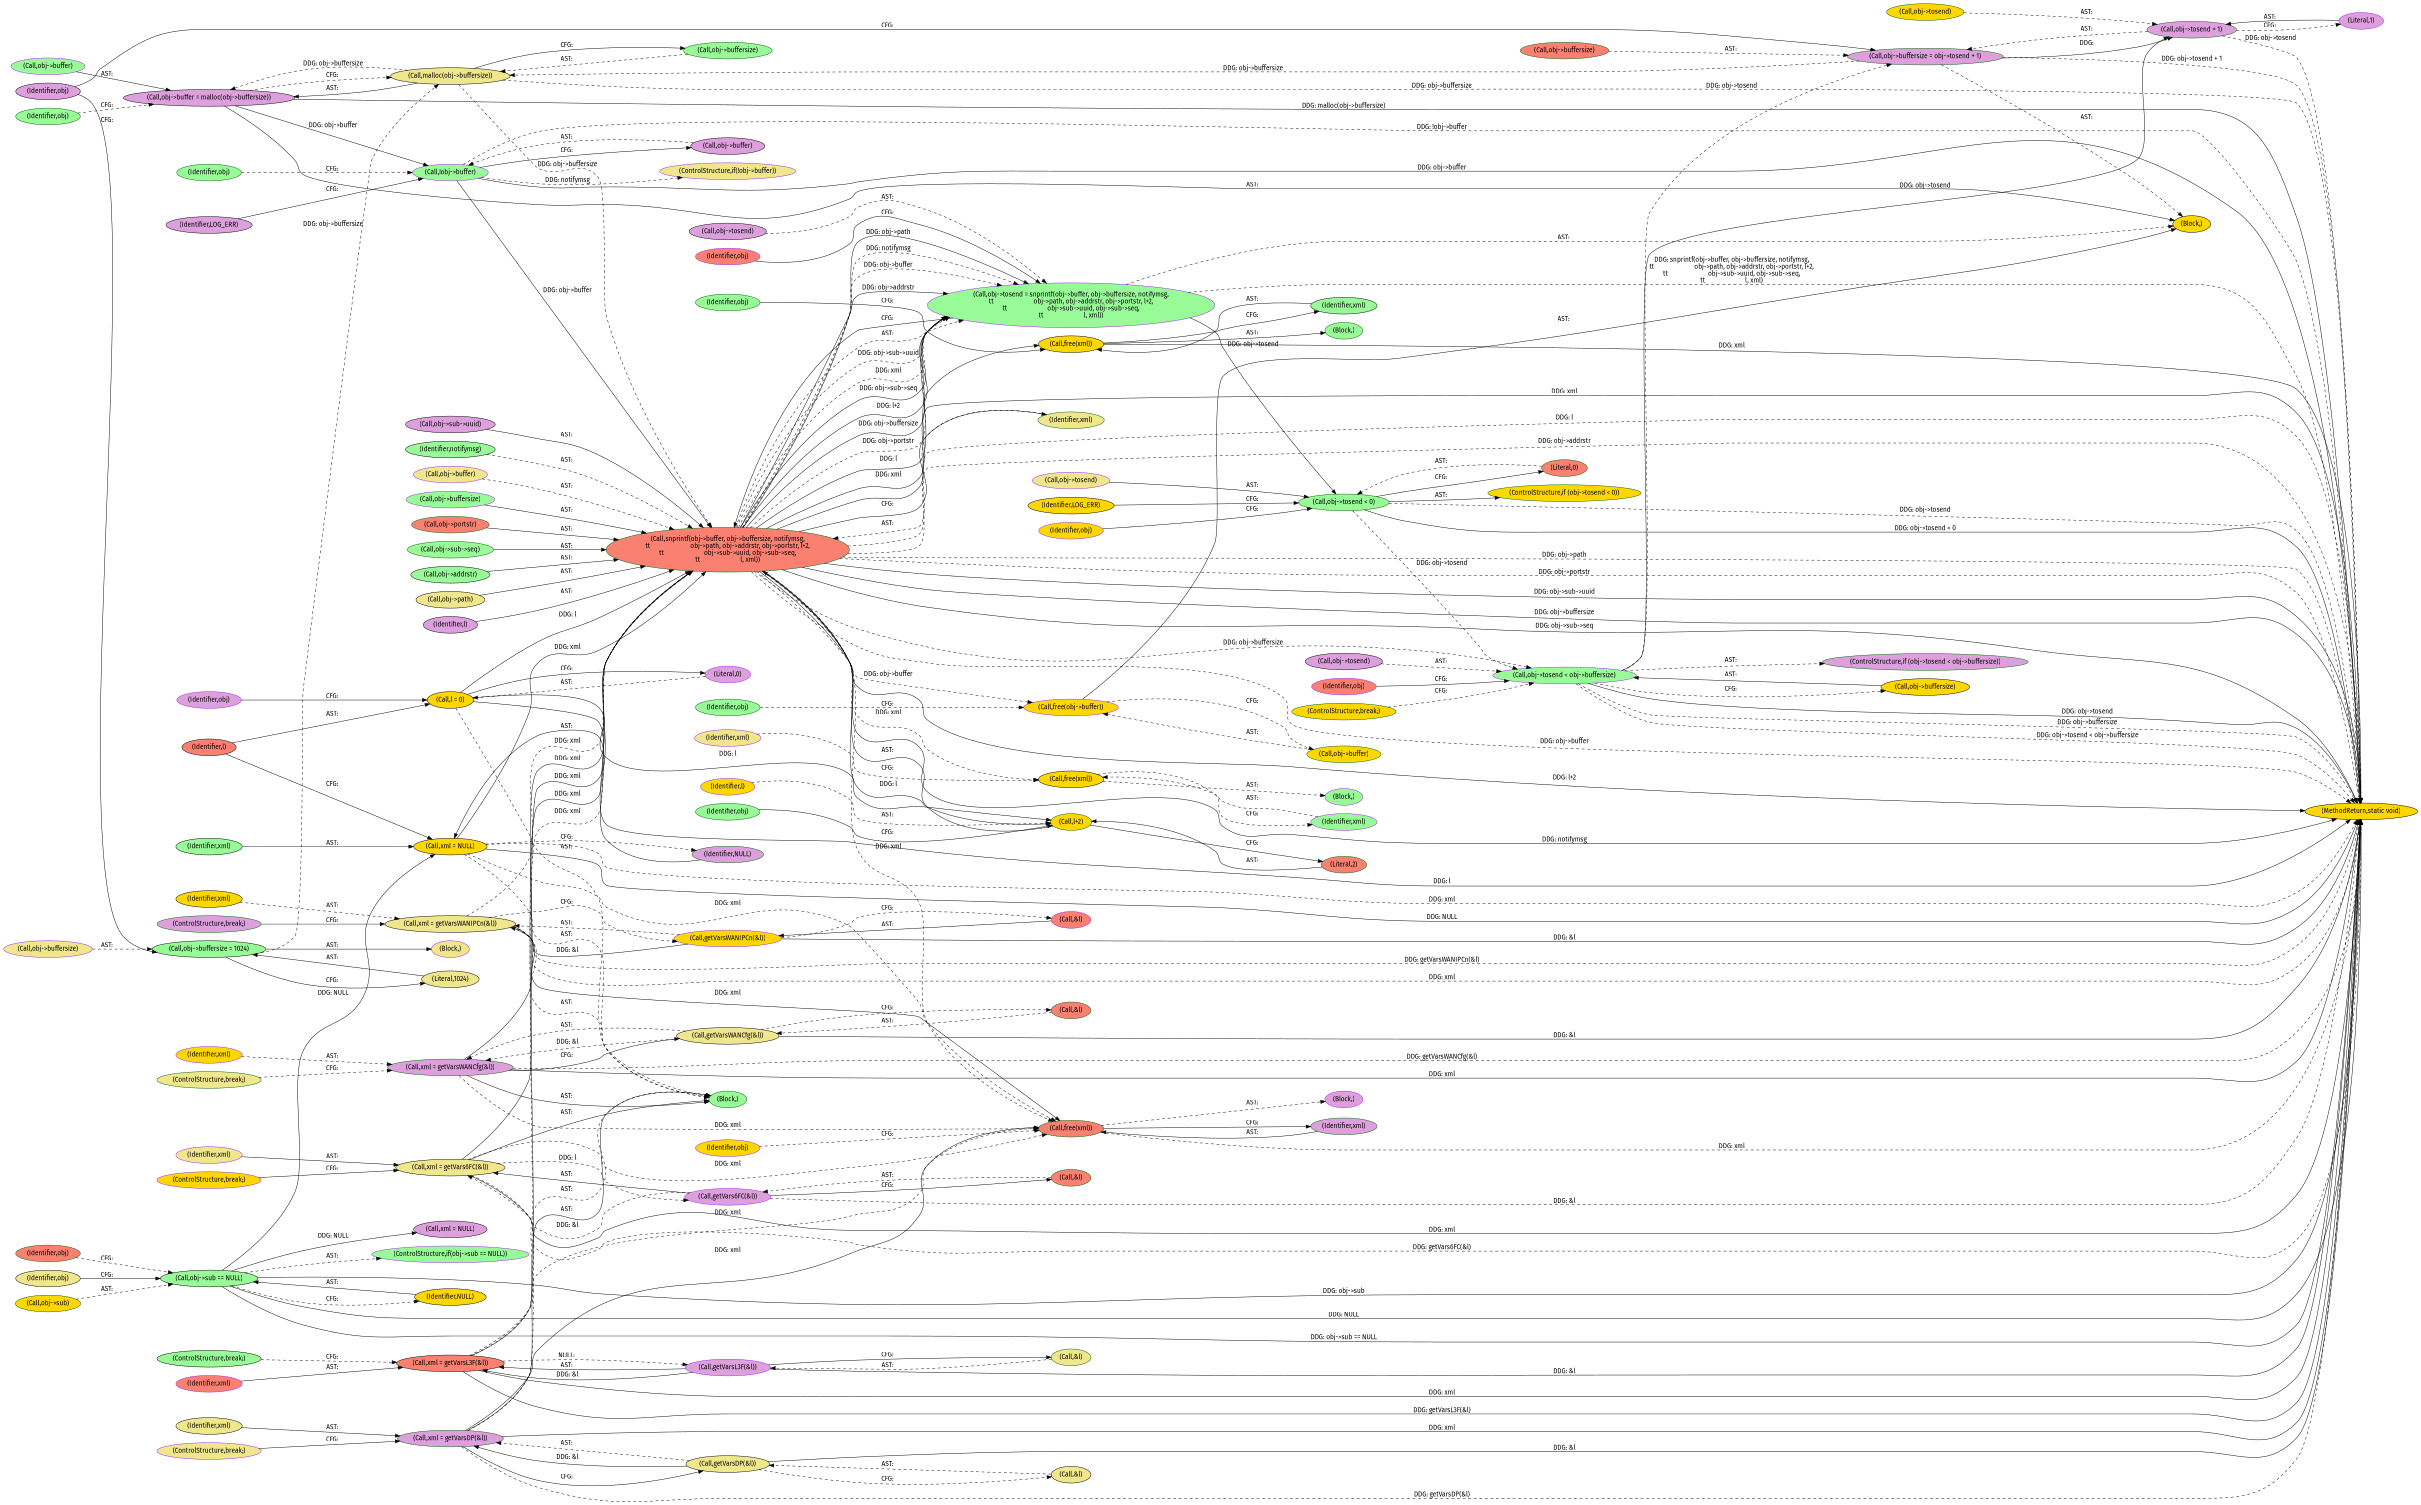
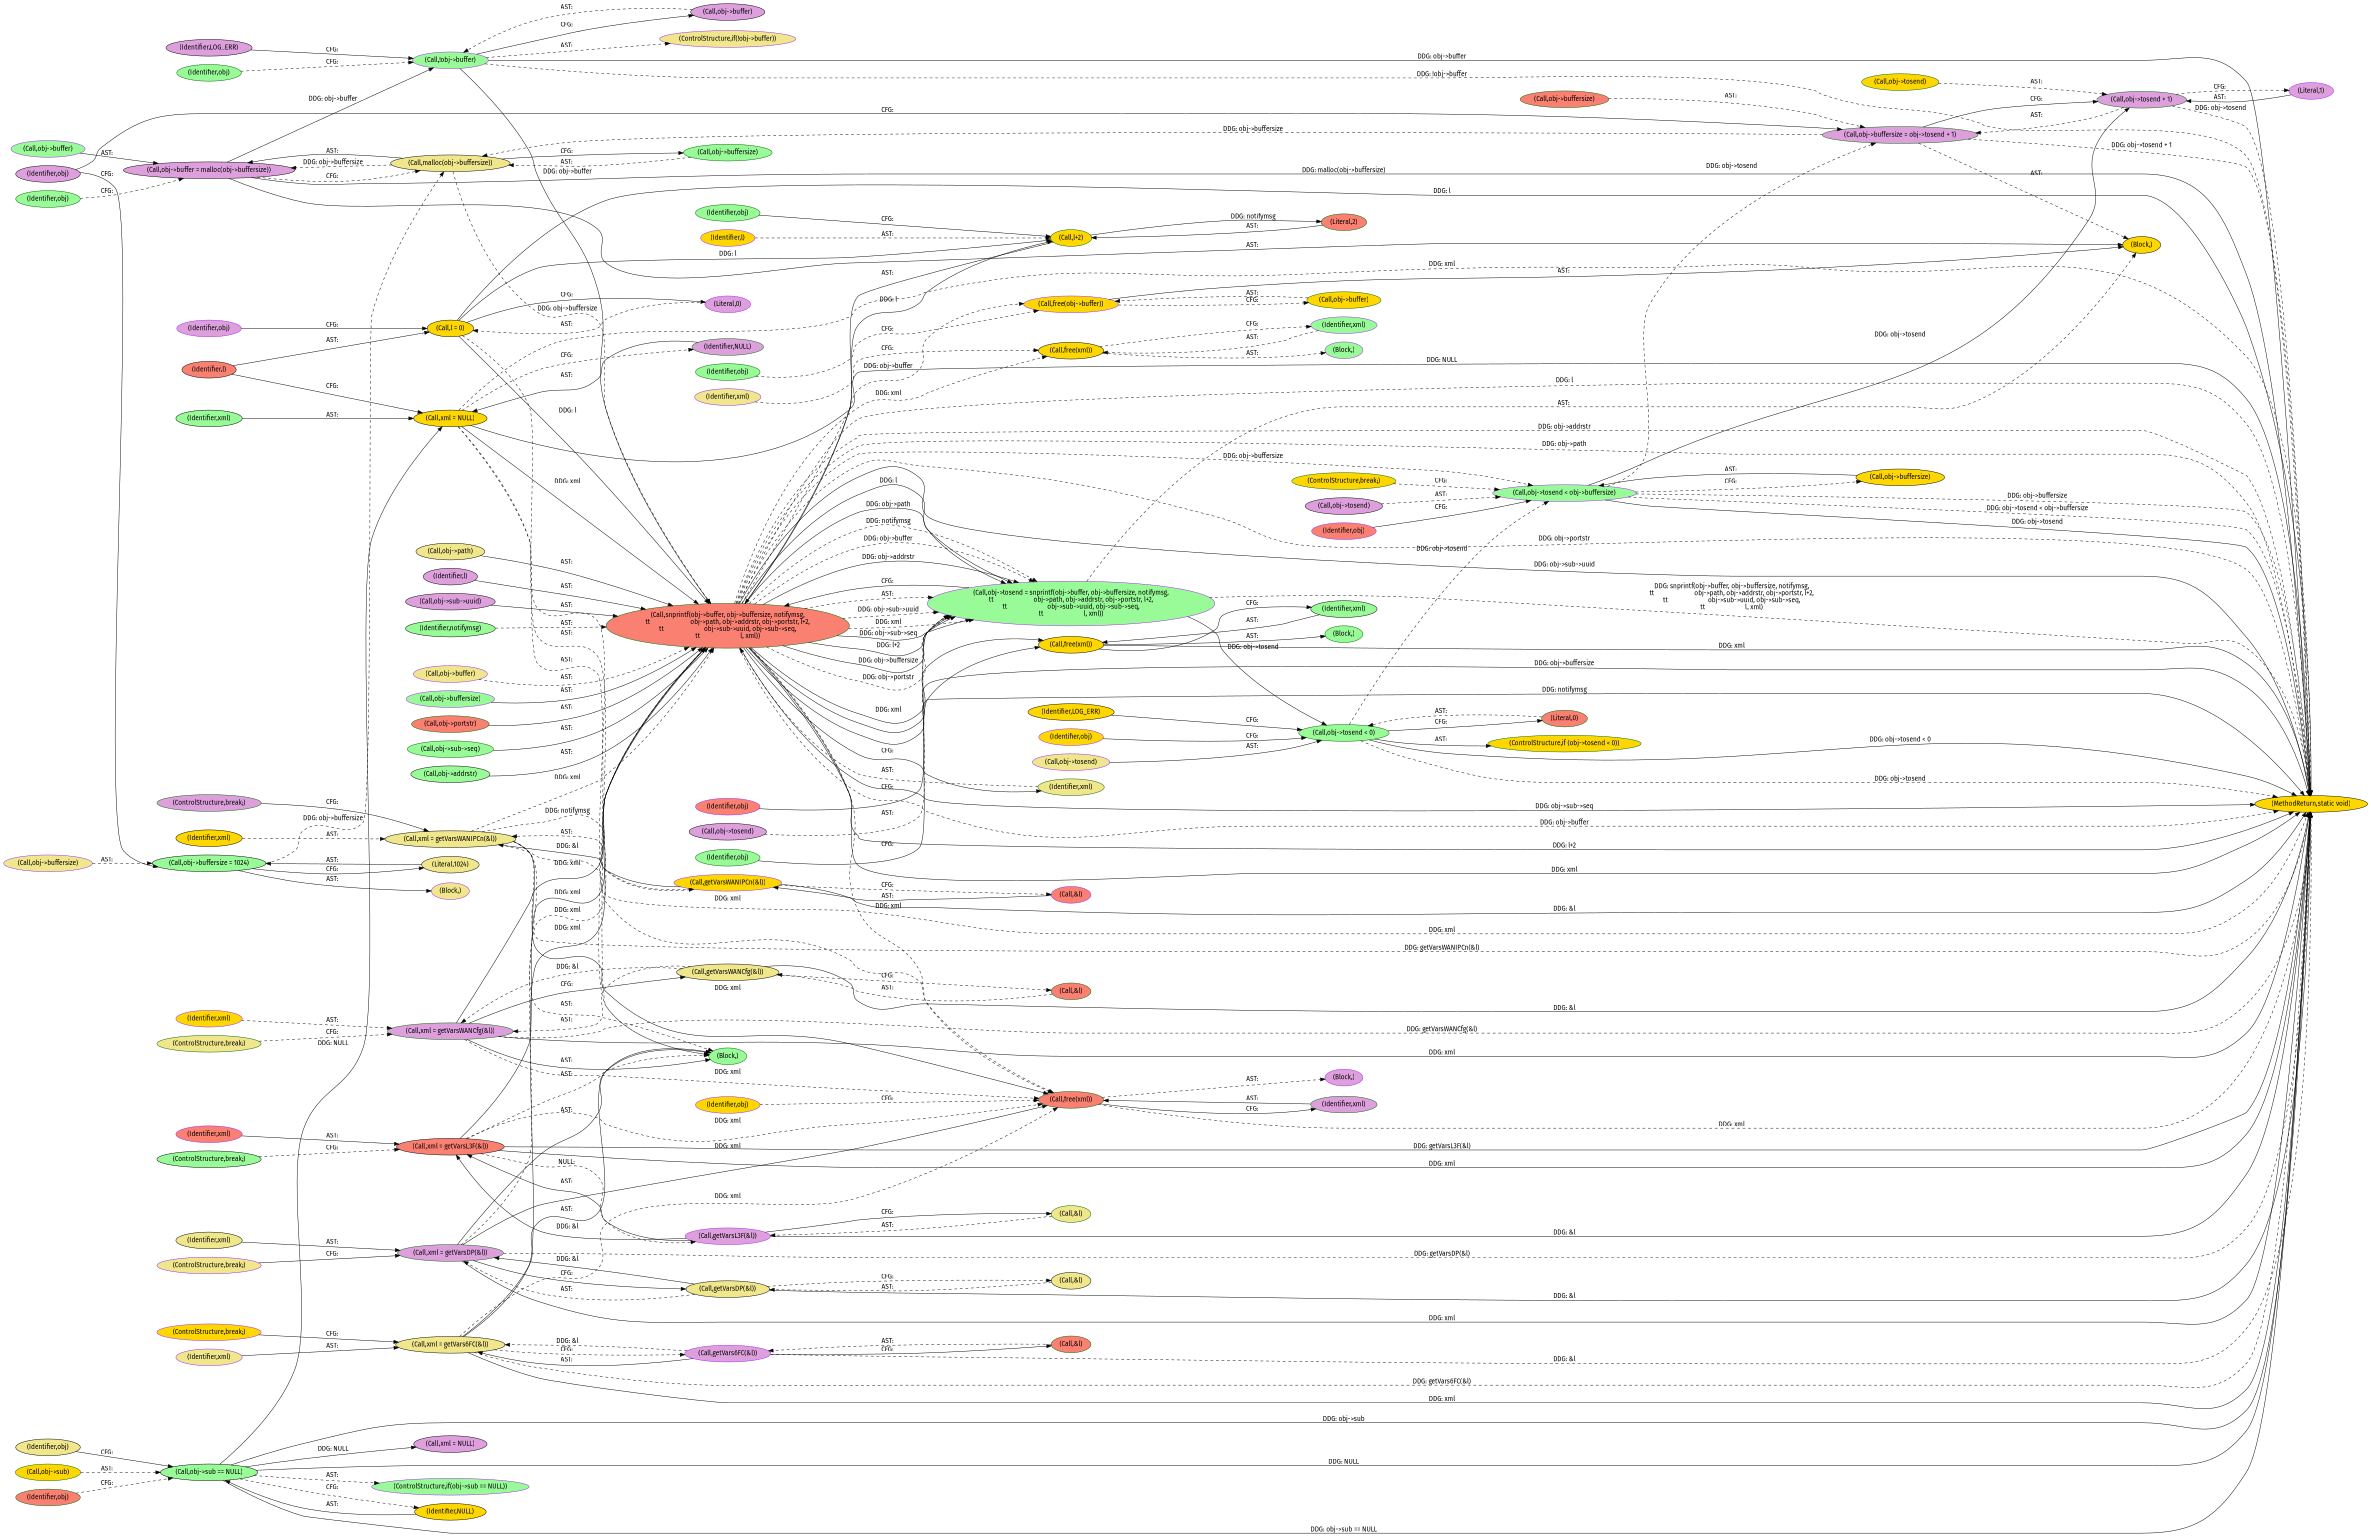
(2087, 43) -> (2037, 99)
(1750, 89) -> none
(568, 180) -> (568, 46)
(1925, 662) -> none
(1253, 843) -> (1253, 217)
(568, 902) -> (568, 811)
(568, 1158) -> (568, 1350)
